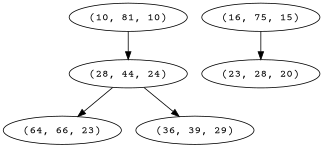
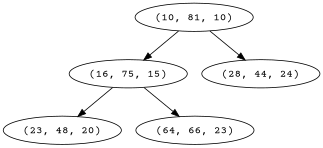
none -> (164, 43)
(261, 74) -> (62, 130)
(98, 99) -> (158, 99)
(195, 130) -> none
